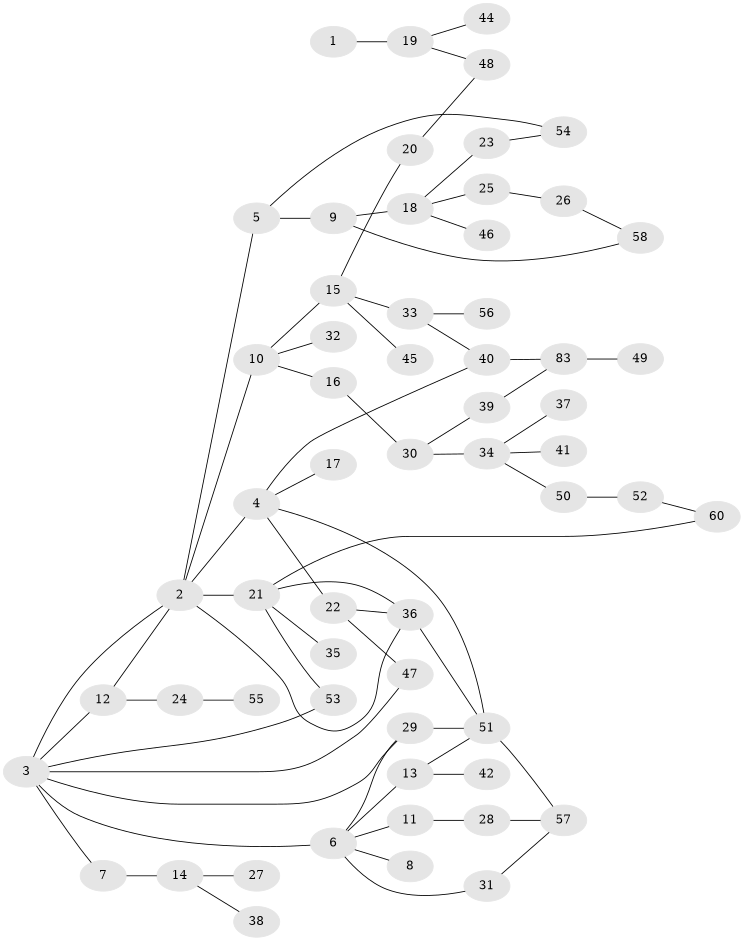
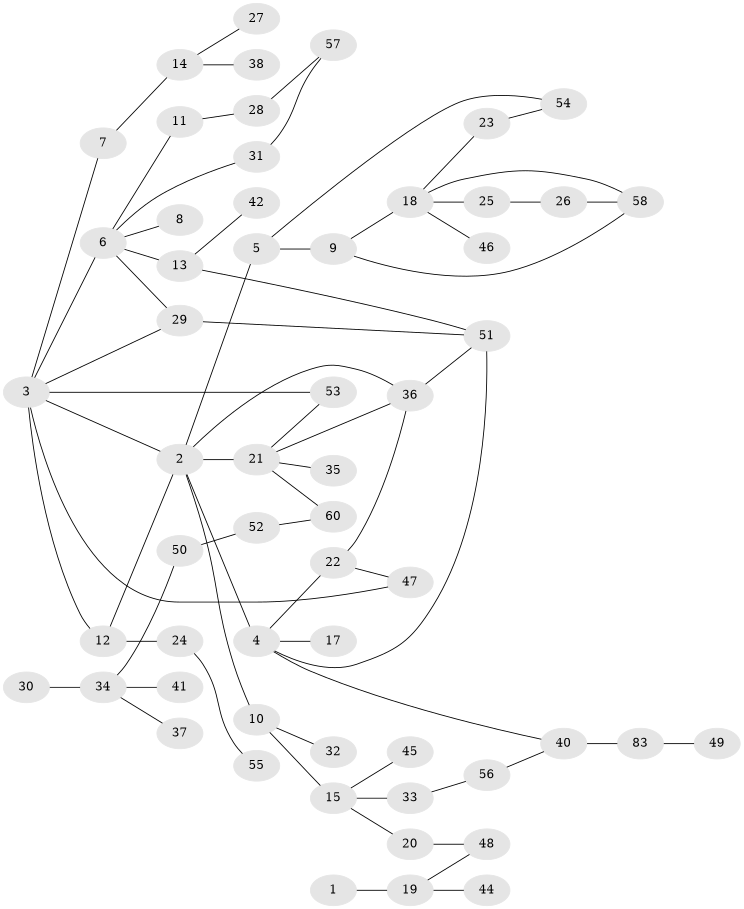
none -> (525, 171)
(449, 337) -> (525, 759)
(333, 383) -> none
(487, 408) -> none
(528, 773) -> none
